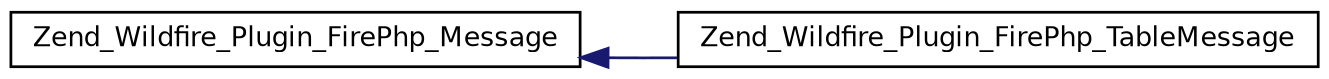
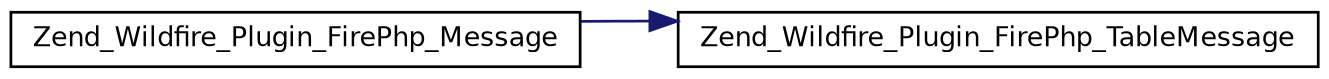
(643, 58) -> (615, 21)
